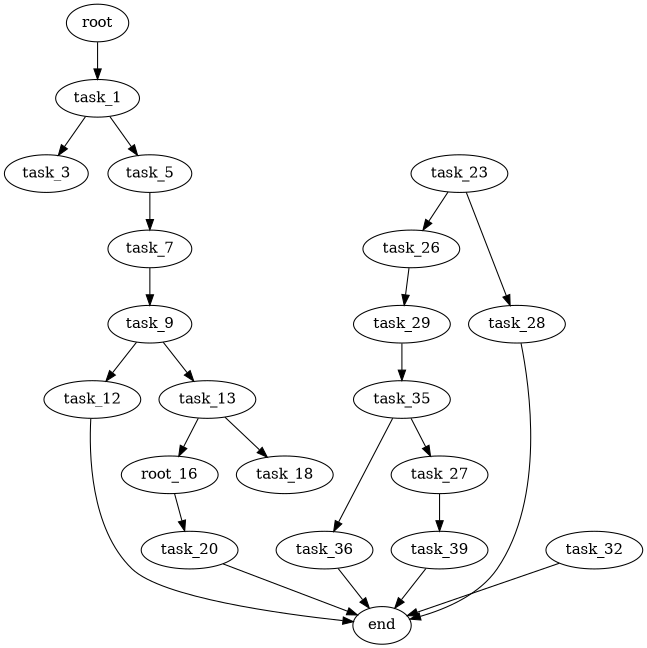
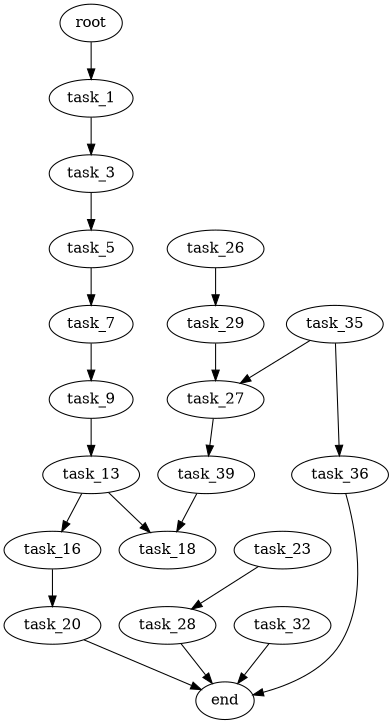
(121, 132) -> (91, 206)
(438, 207) -> none
(402, 357) -> (216, 357)
(92, 400) -> none
(170, 475) -> (52, 550)
(414, 584) -> (189, 508)
